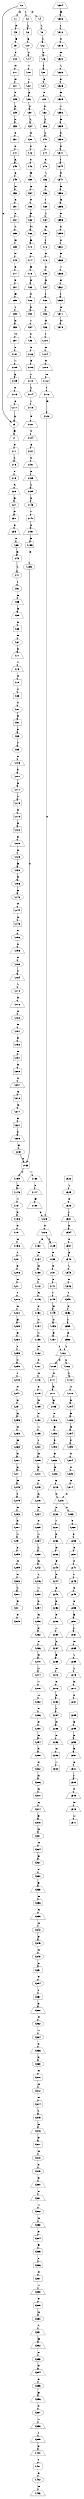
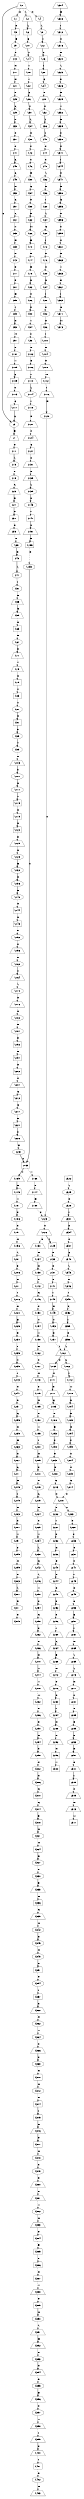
none -> (73, 1708)
